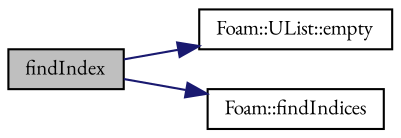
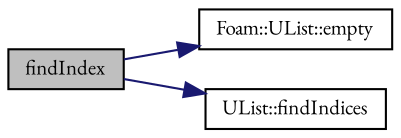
(296, 109) -> (296, 109)
